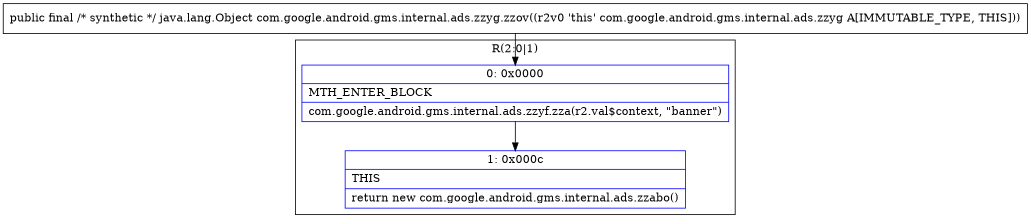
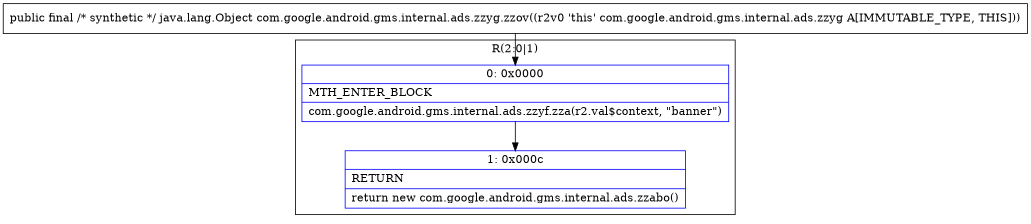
(367, 179) -> (378, 179)
